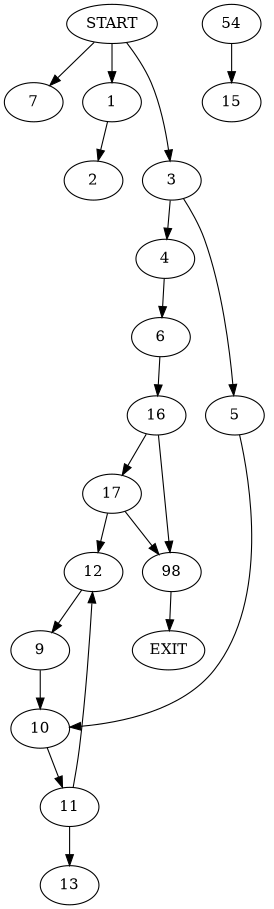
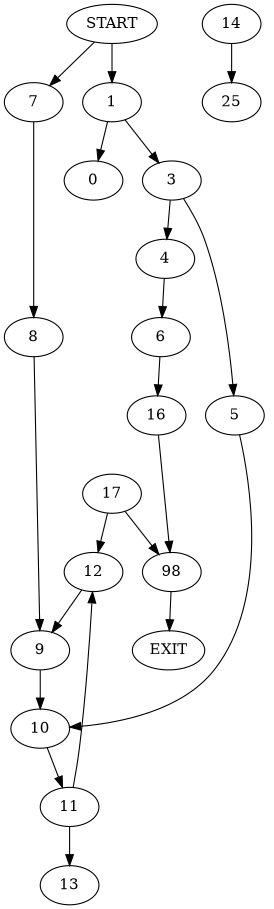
(232, 24) -> (232, 24)
(155, 93) -> (139, 137)
(232, 102) -> (232, 102)
(94, 181) -> (94, 181)
none -> (34, 337)
(137, 450) -> none
